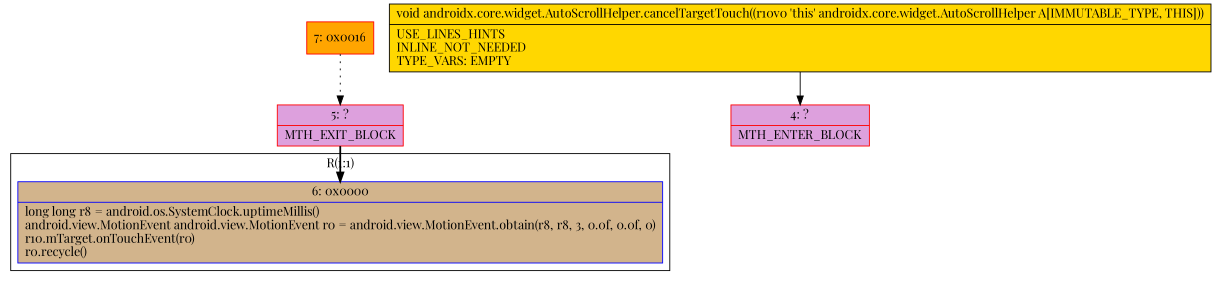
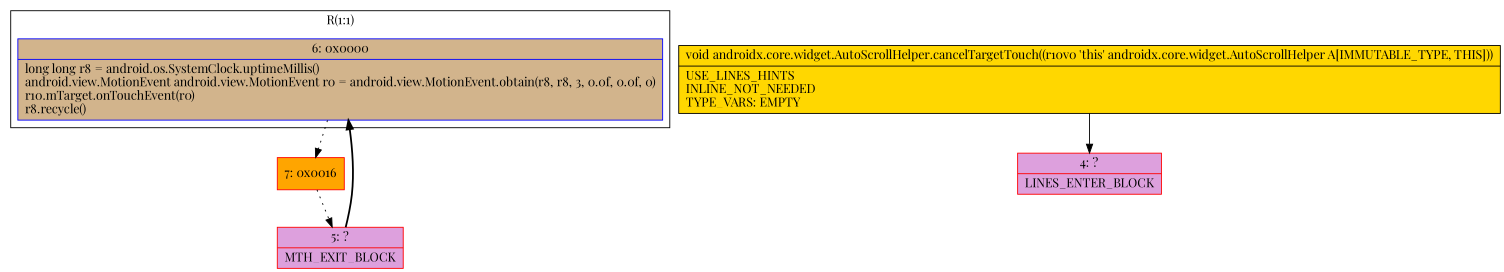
none -> (323, 135)
(800, 135) -> (1090, 184)
(56, 252) -> (56, 109)
